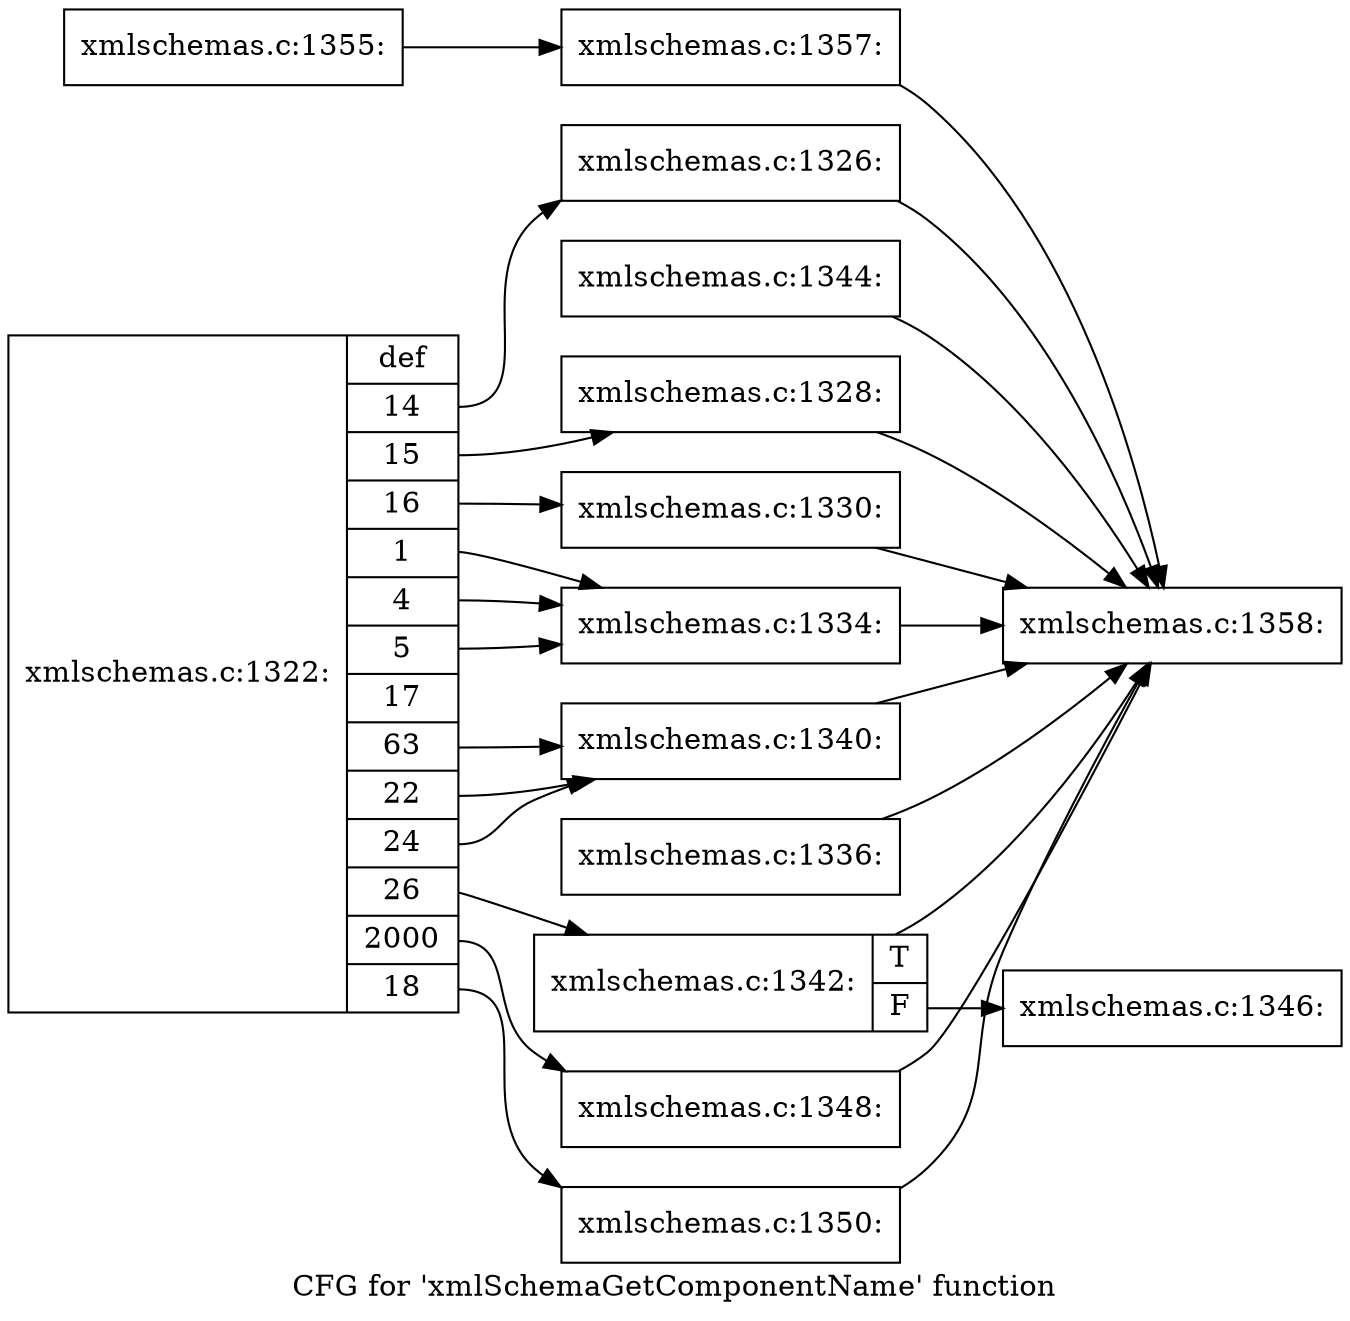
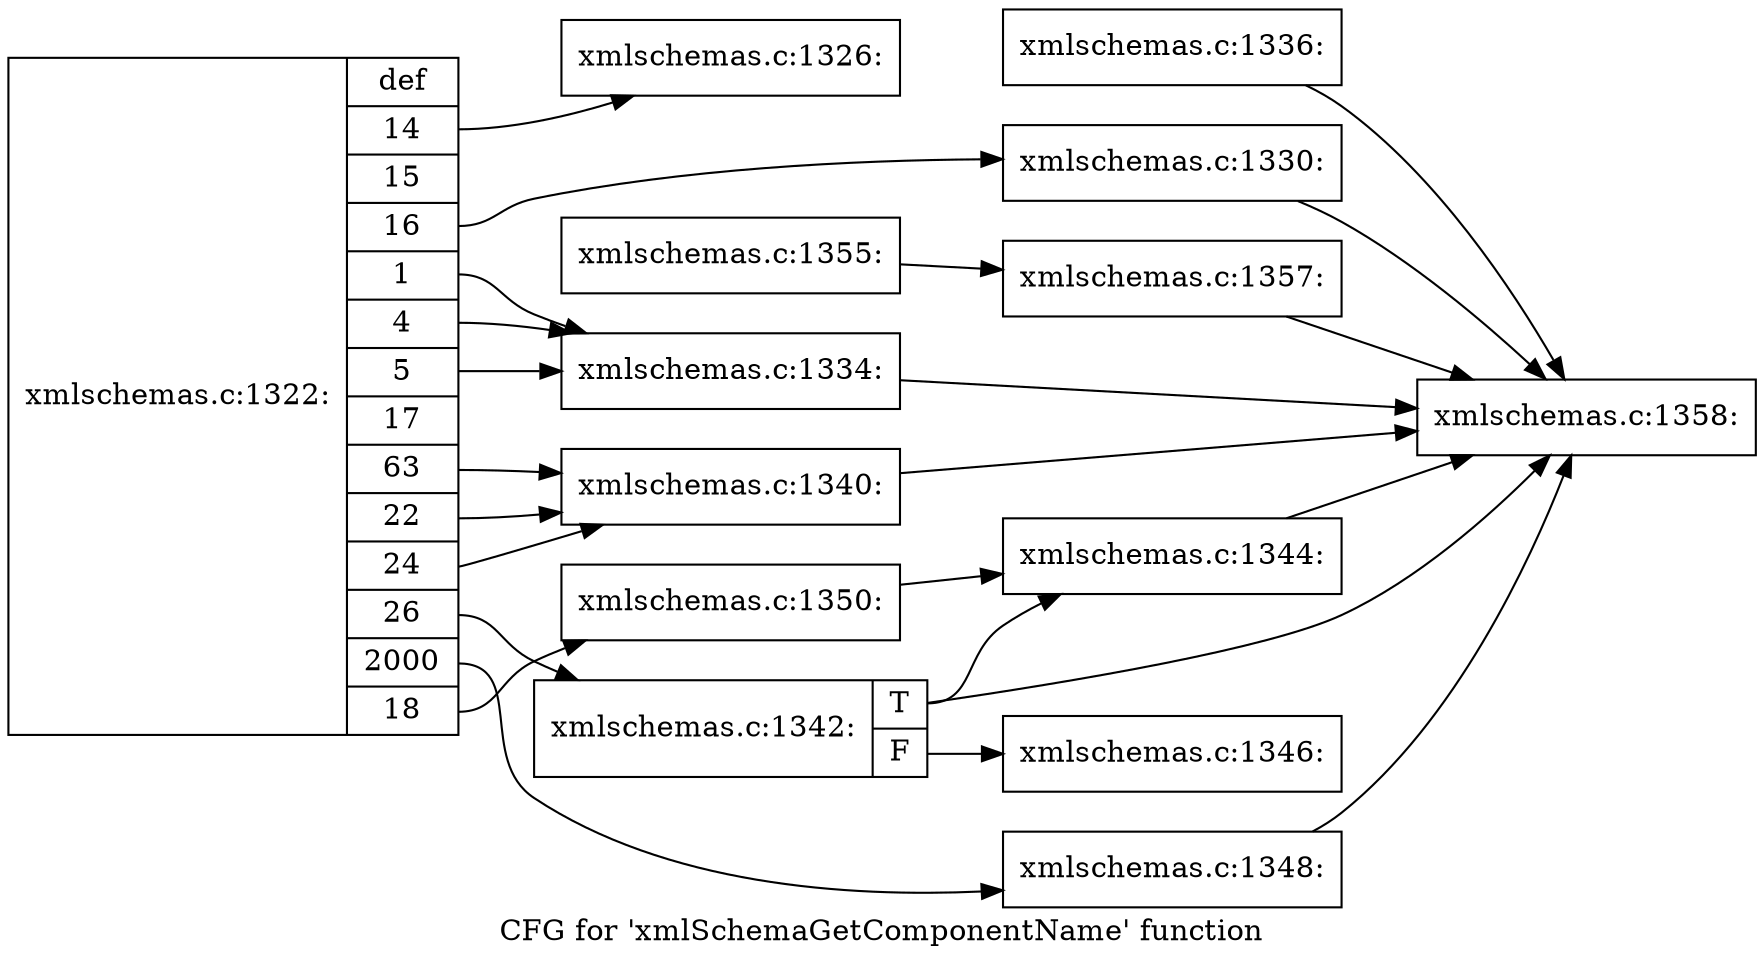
(1052, 364) -> none
(731, 394) -> none
none -> (980, 652)
(990, 990) -> (940, 580)
